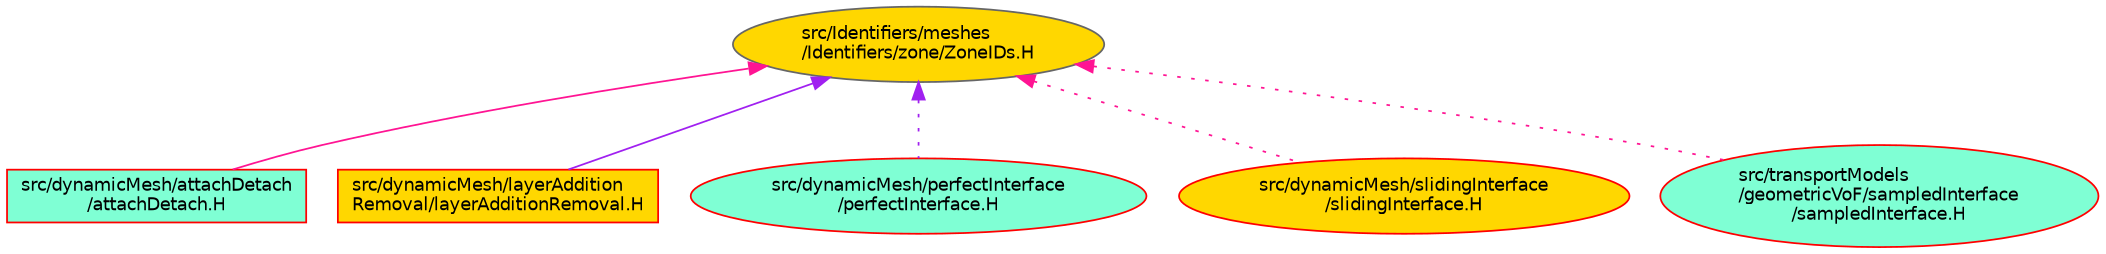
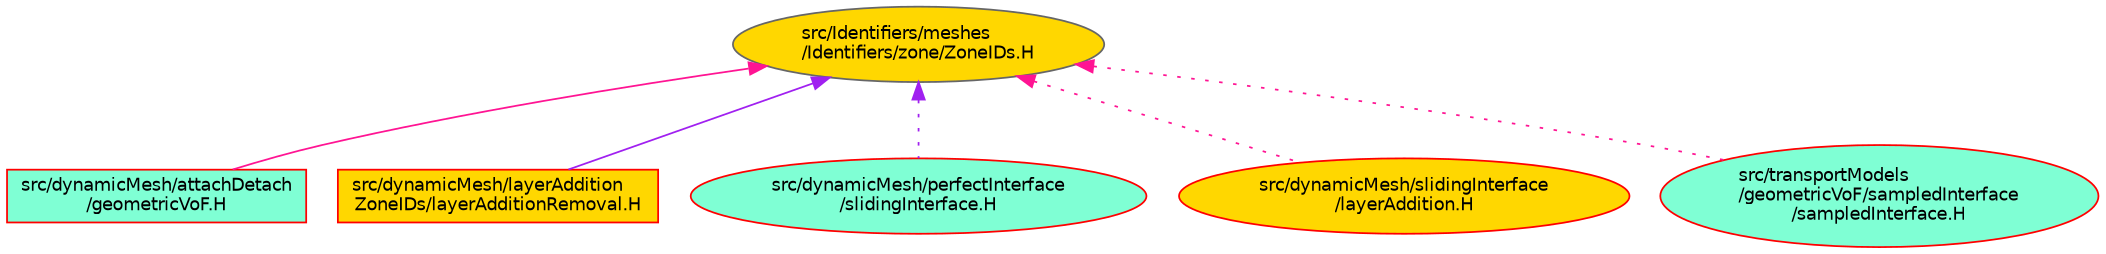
(157, 196) -> (157, 196)
(498, 196) -> (498, 196)
(919, 196) -> (919, 196)
(1404, 196) -> (1404, 196)
